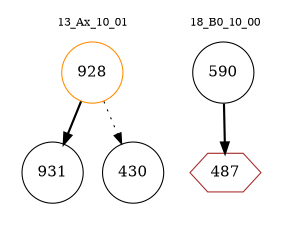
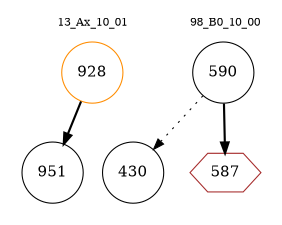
(225, 23) -> (225, 23)
(111, 118) -> (188, 112)
(53, 173) -> (53, 173)
(225, 173) -> (225, 173)
